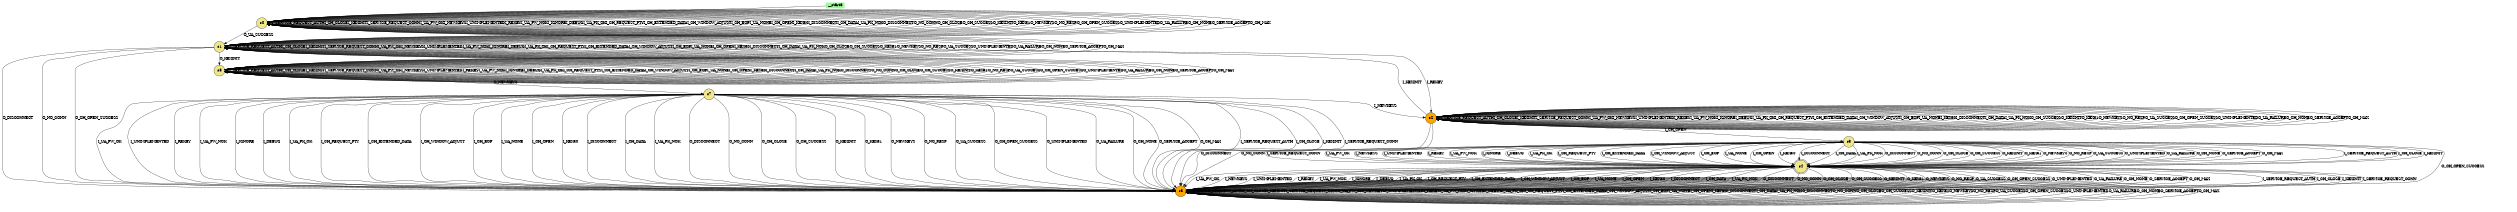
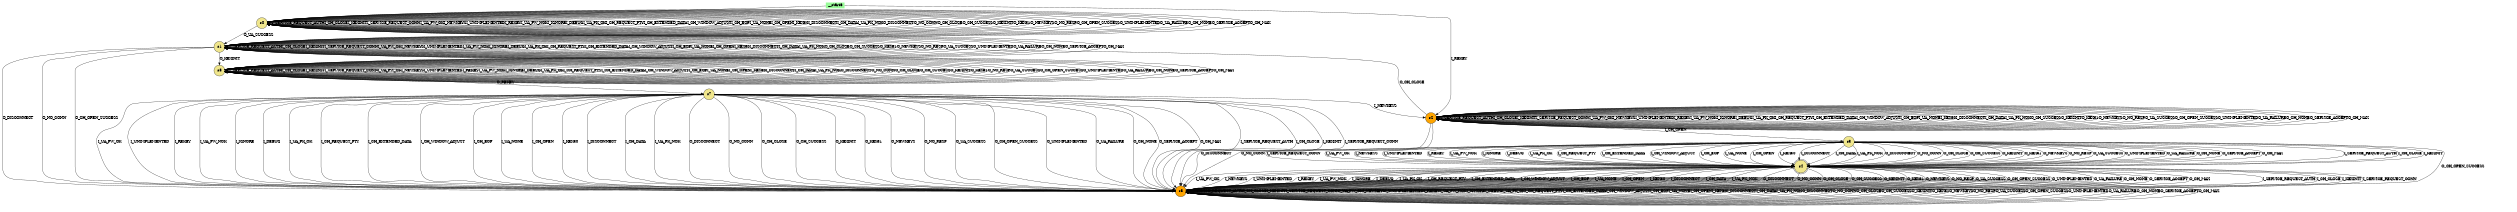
(846, 50) -> (1197, 10)
(505, 82) -> (505, 82)
(1412, 82) -> (1412, 82)
